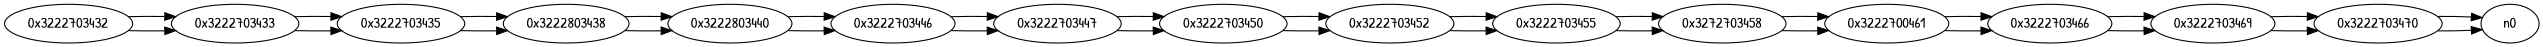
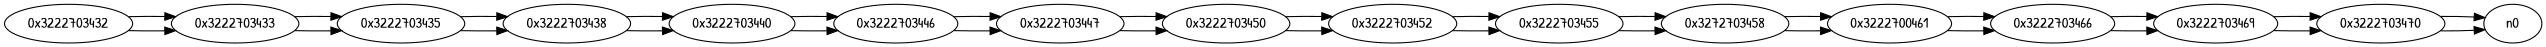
(566, 24) -> (567, 24)
(730, 24) -> (732, 24)
